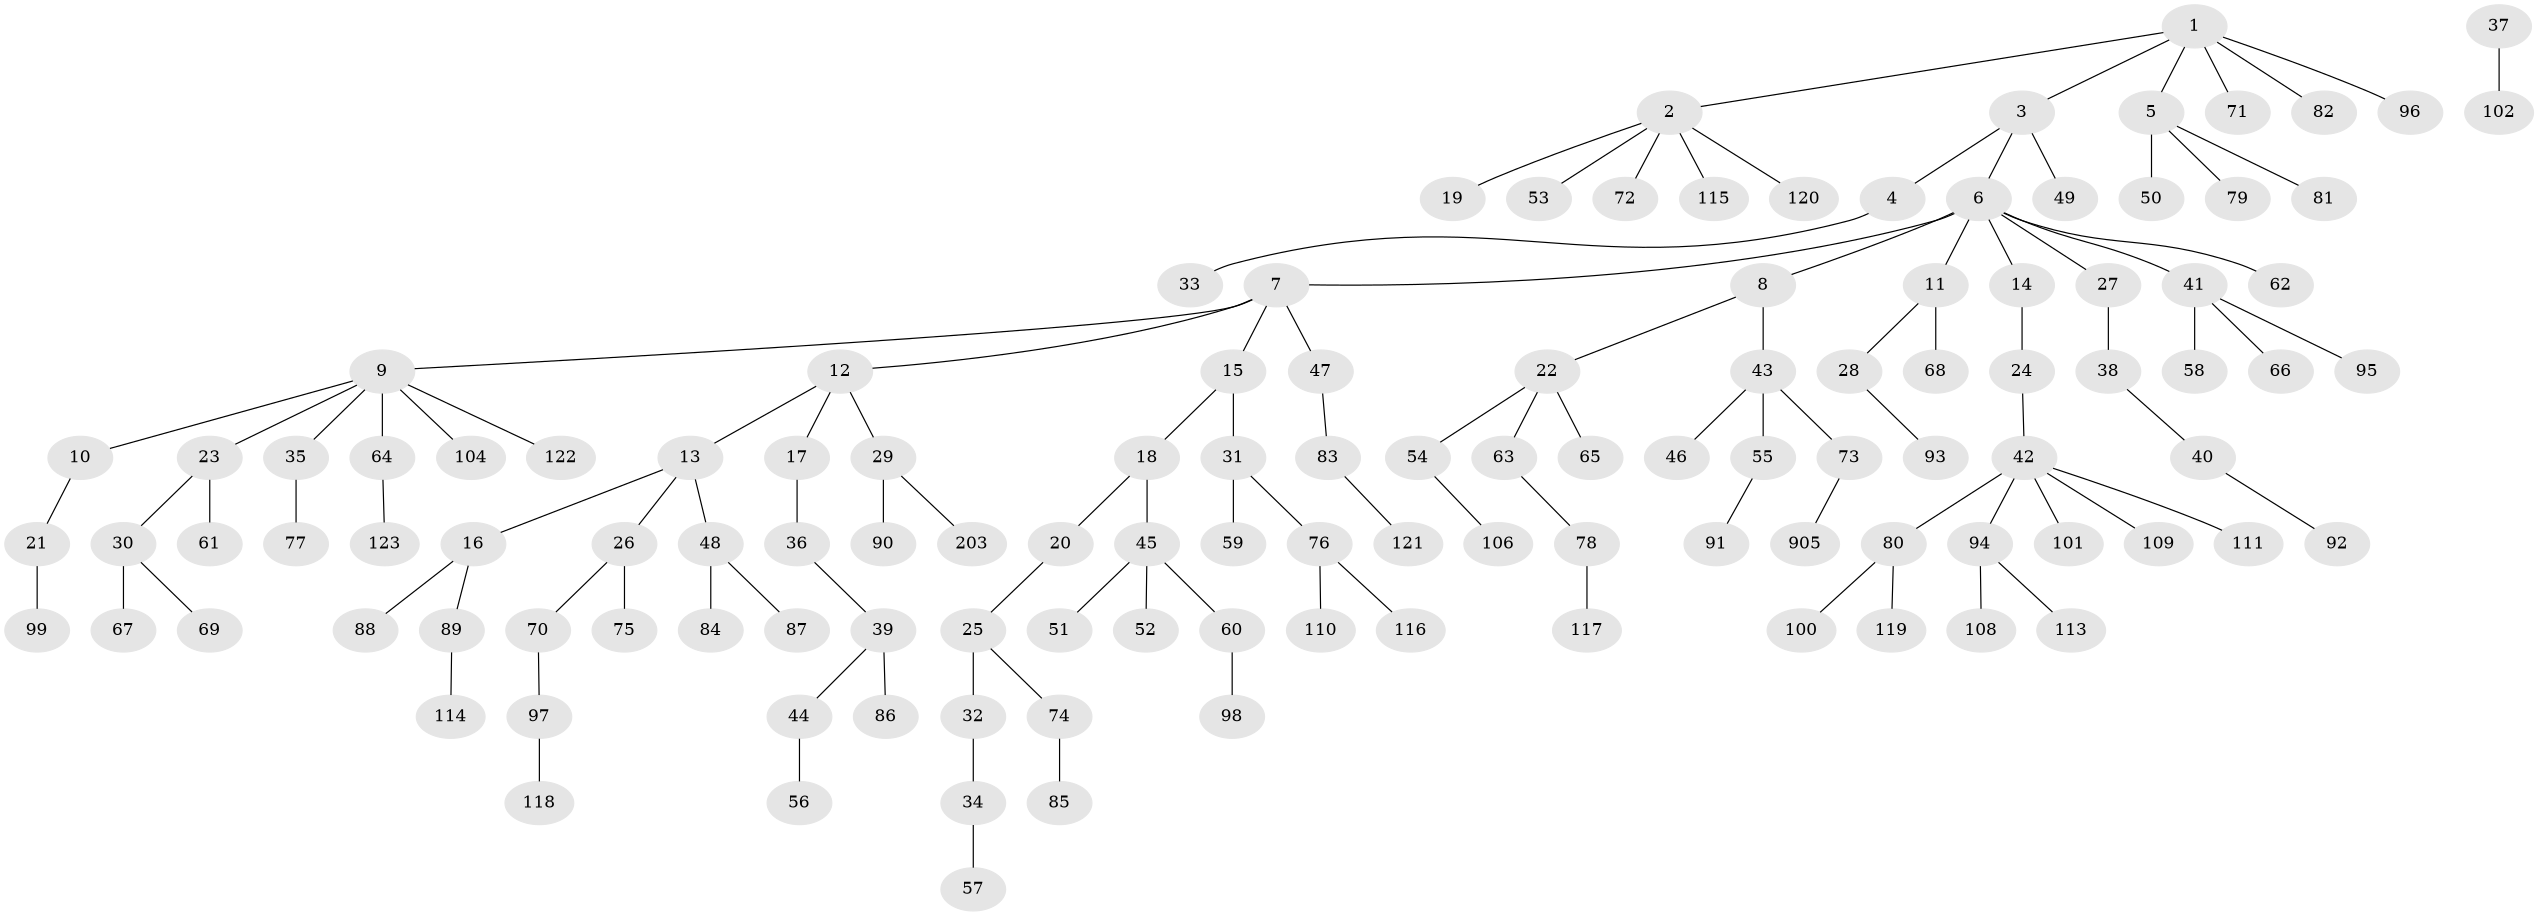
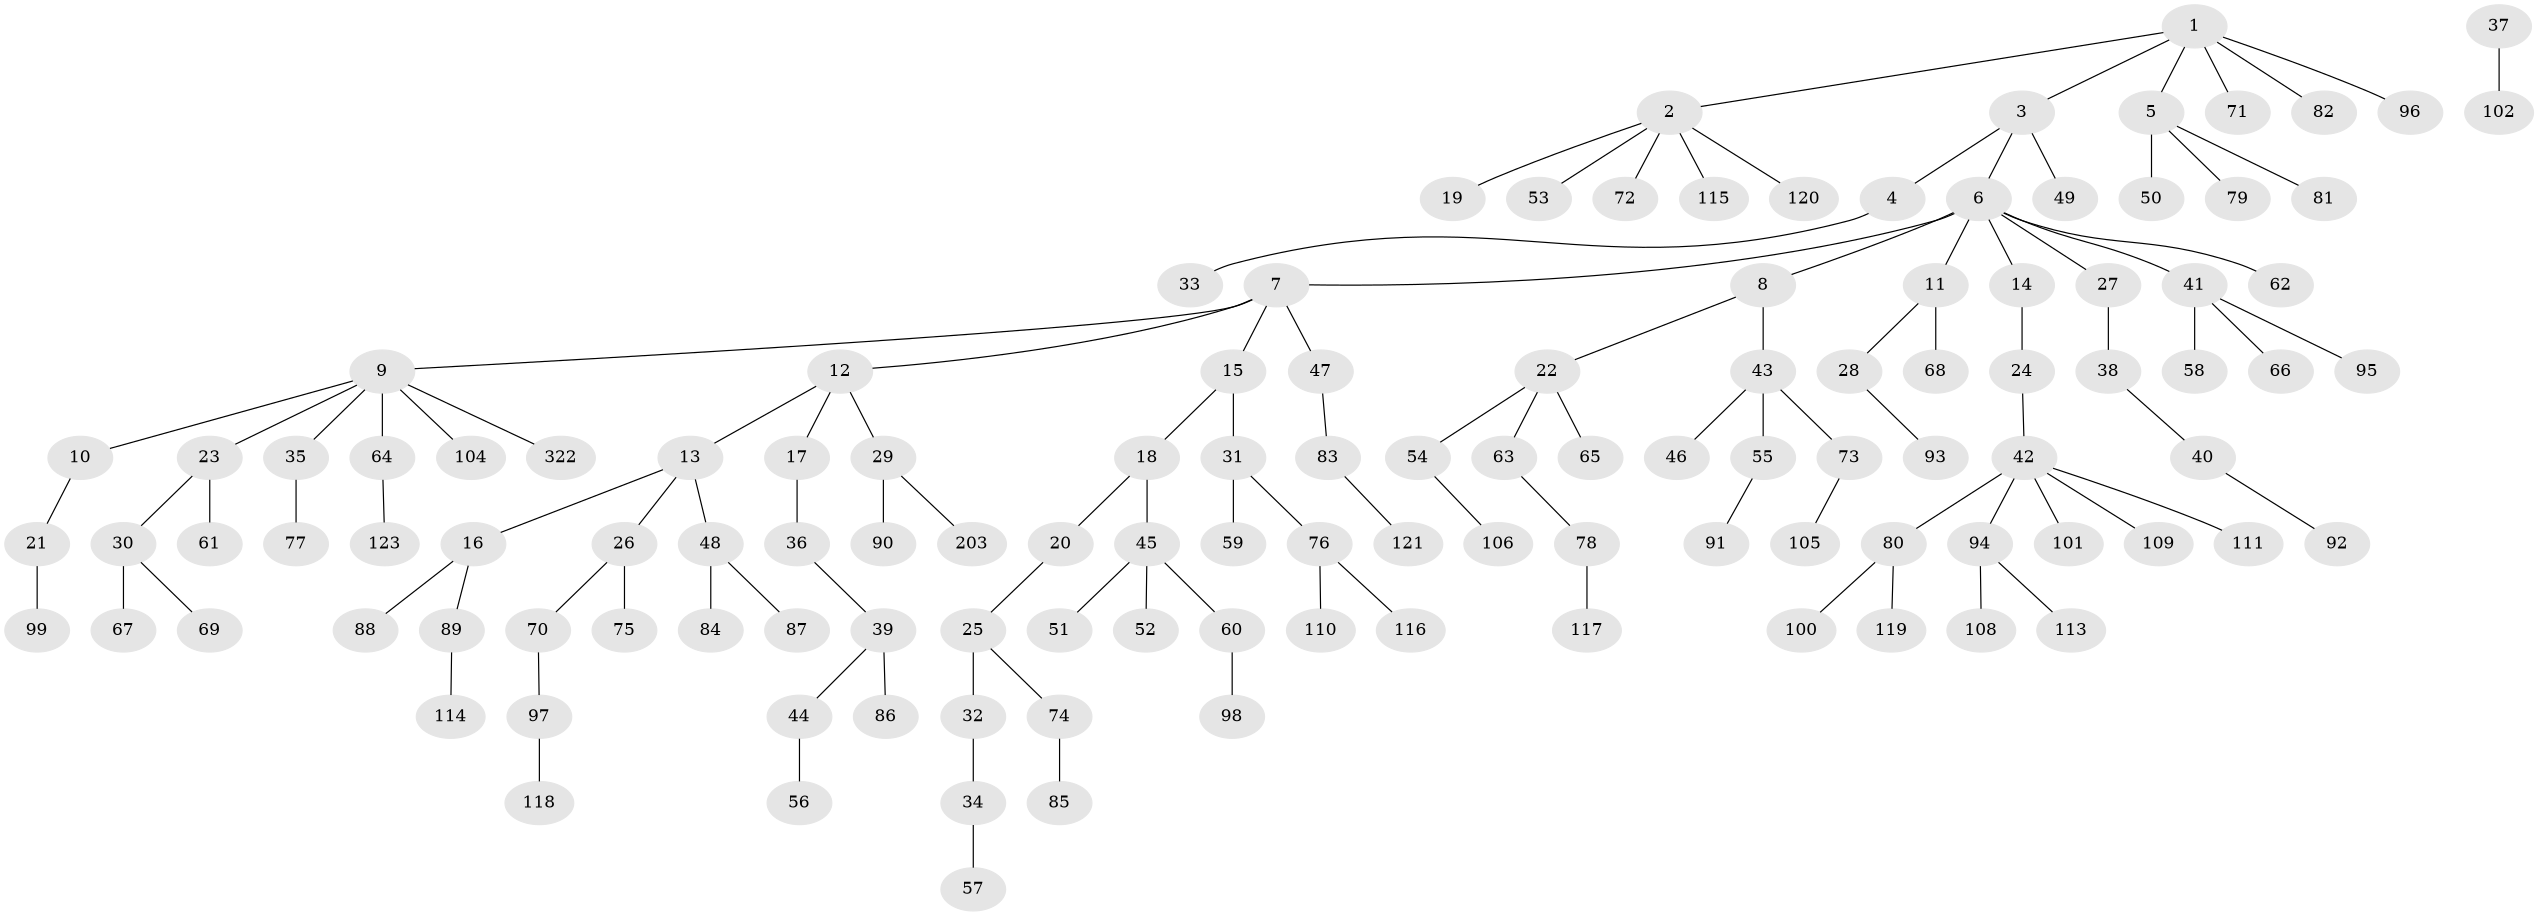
(561, 458) -> (561, 458)
(1805, 544) -> (1805, 544)
